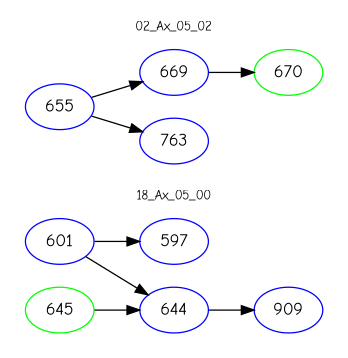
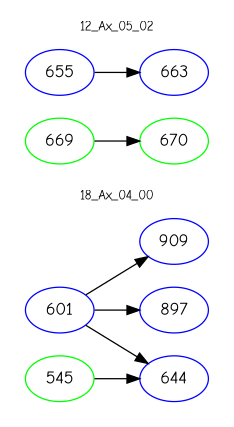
(174, 27) -> (117, 27)
(174, 72) -> (60, 141)
(111, 91) -> none
(174, 141) -> (174, 72)
(174, 196) -> (117, 196)
(174, 241) -> (174, 310)
(60, 310) -> (60, 379)
(225, 310) -> (111, 279)
